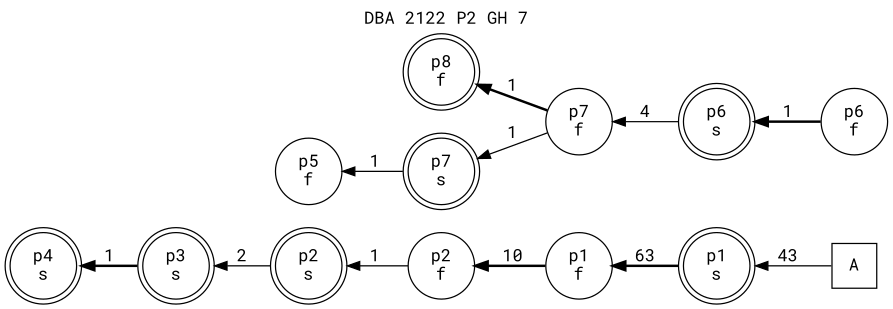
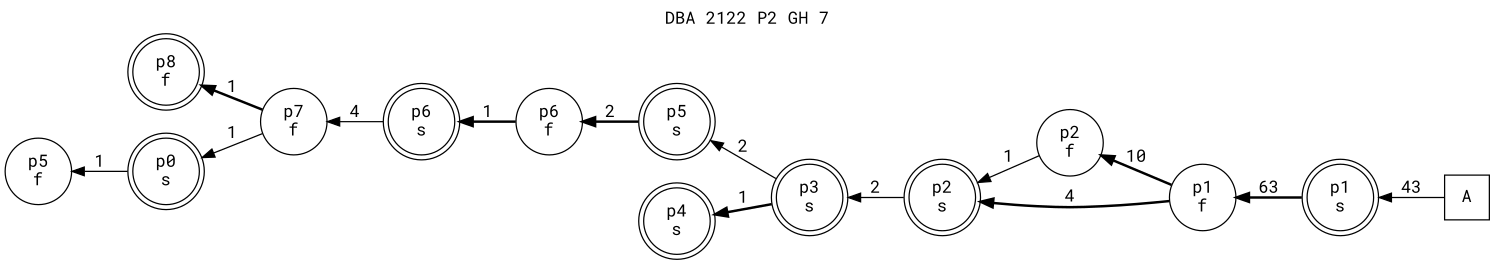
none -> (677, 122)
(441, 171) -> (166, 171)
none -> (1081, 207)
